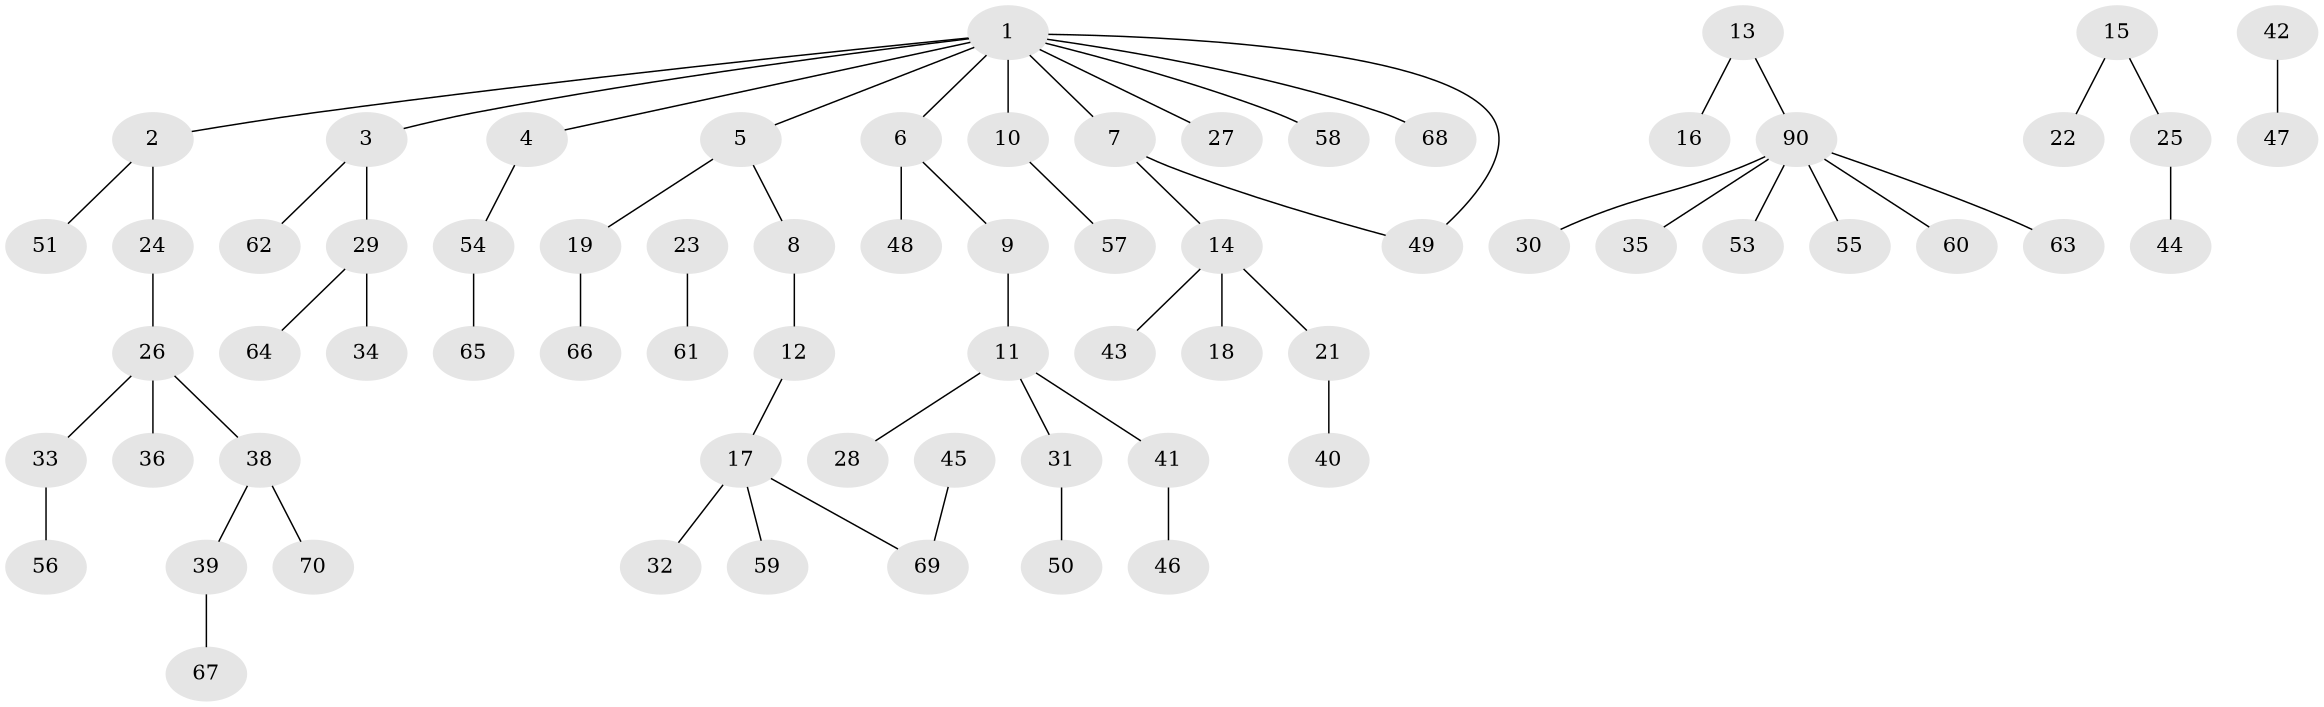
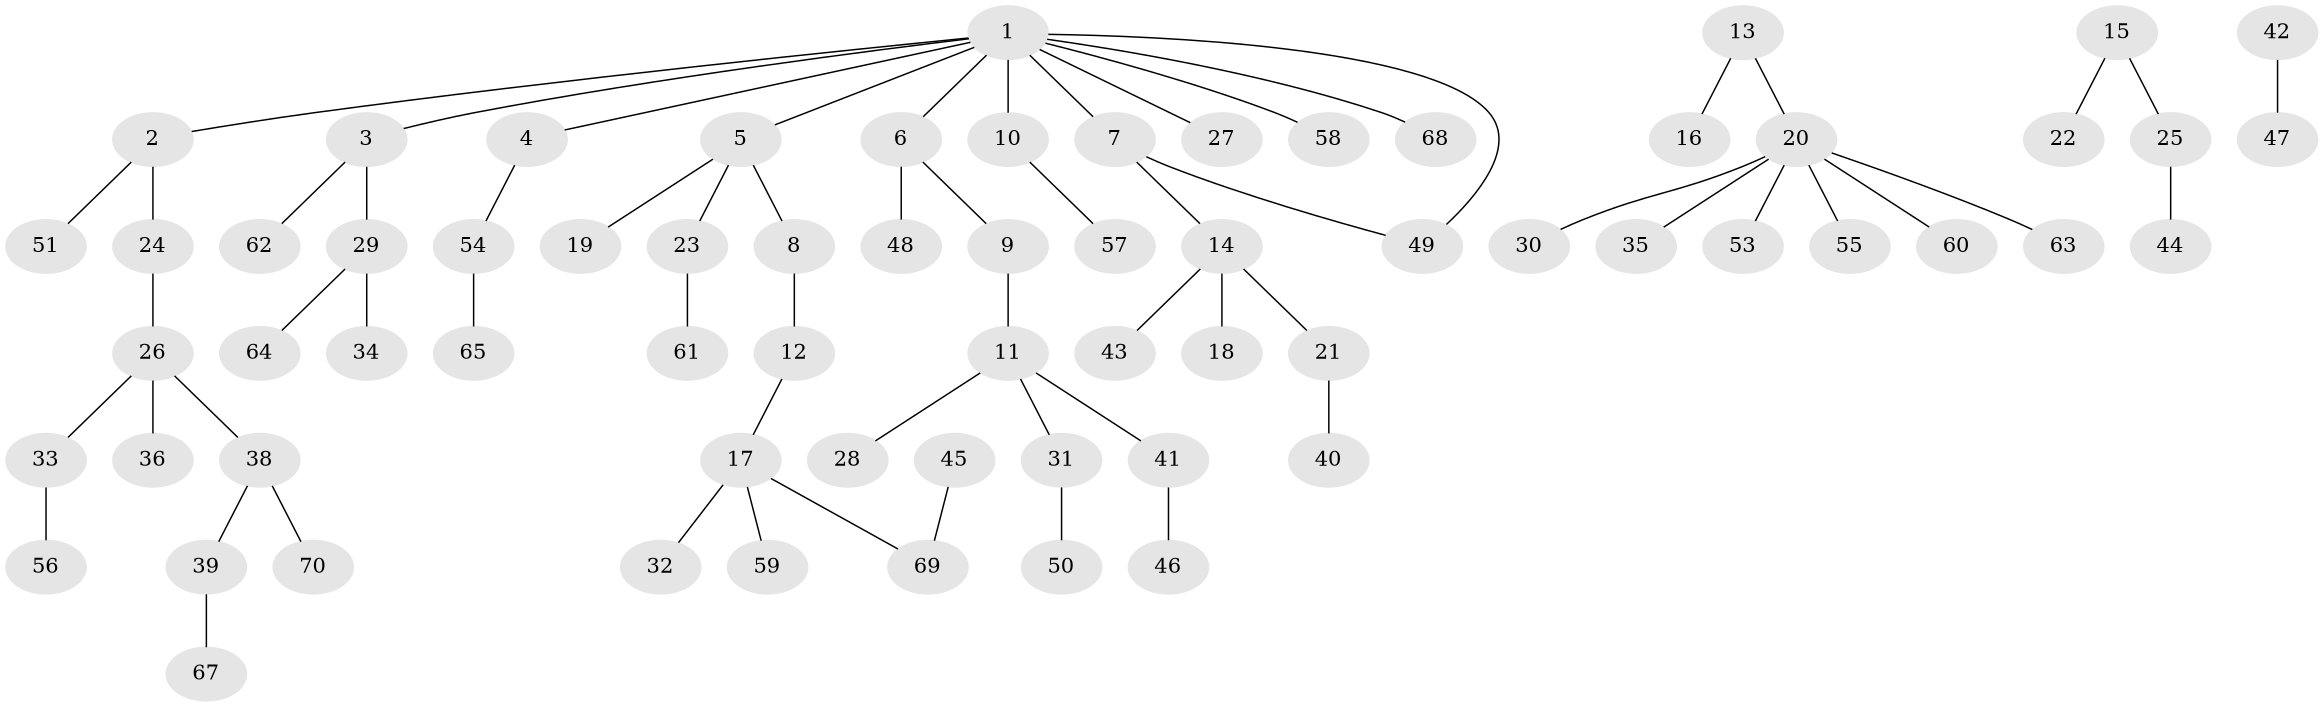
(1797, 140) -> (1797, 140)
none -> (714, 193)
(581, 353) -> none
